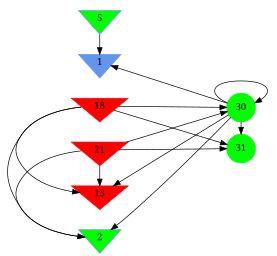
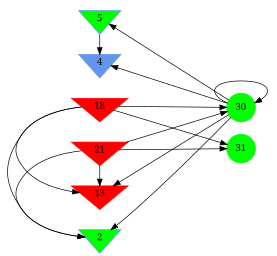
(100, 62) -> (100, 62)
(241, 125) -> (172, 64)
